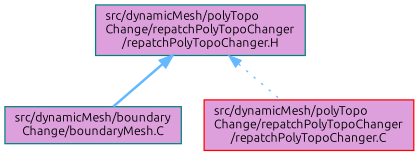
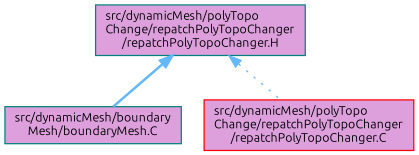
(93, 125) -> (93, 125)
